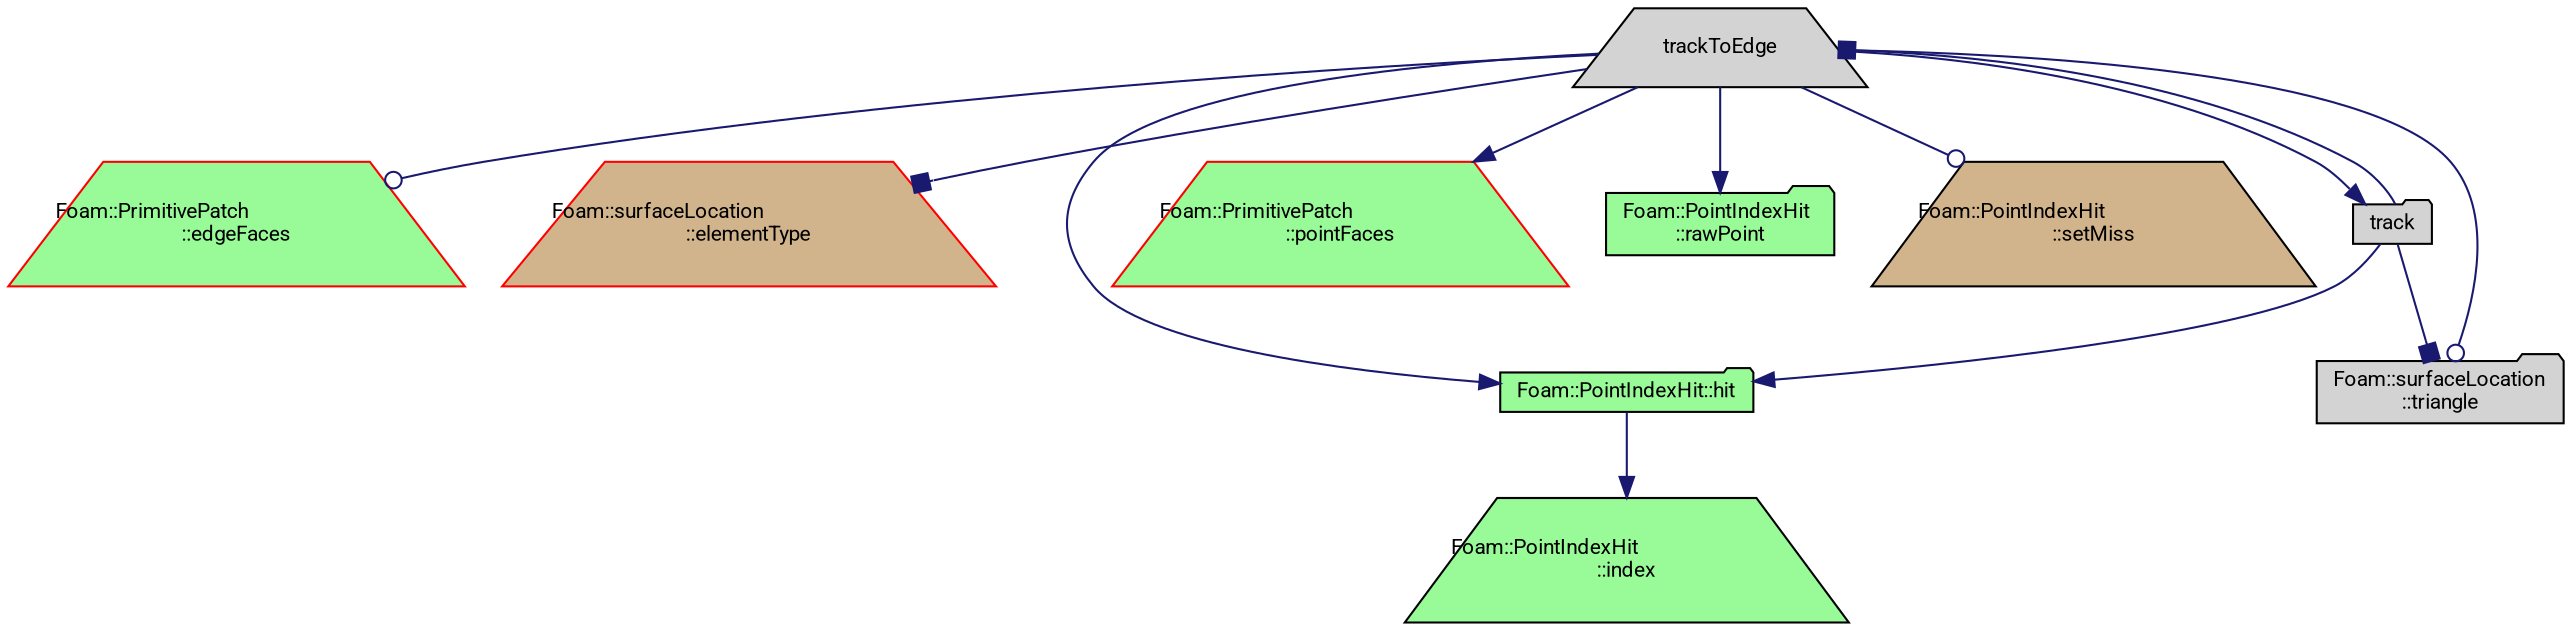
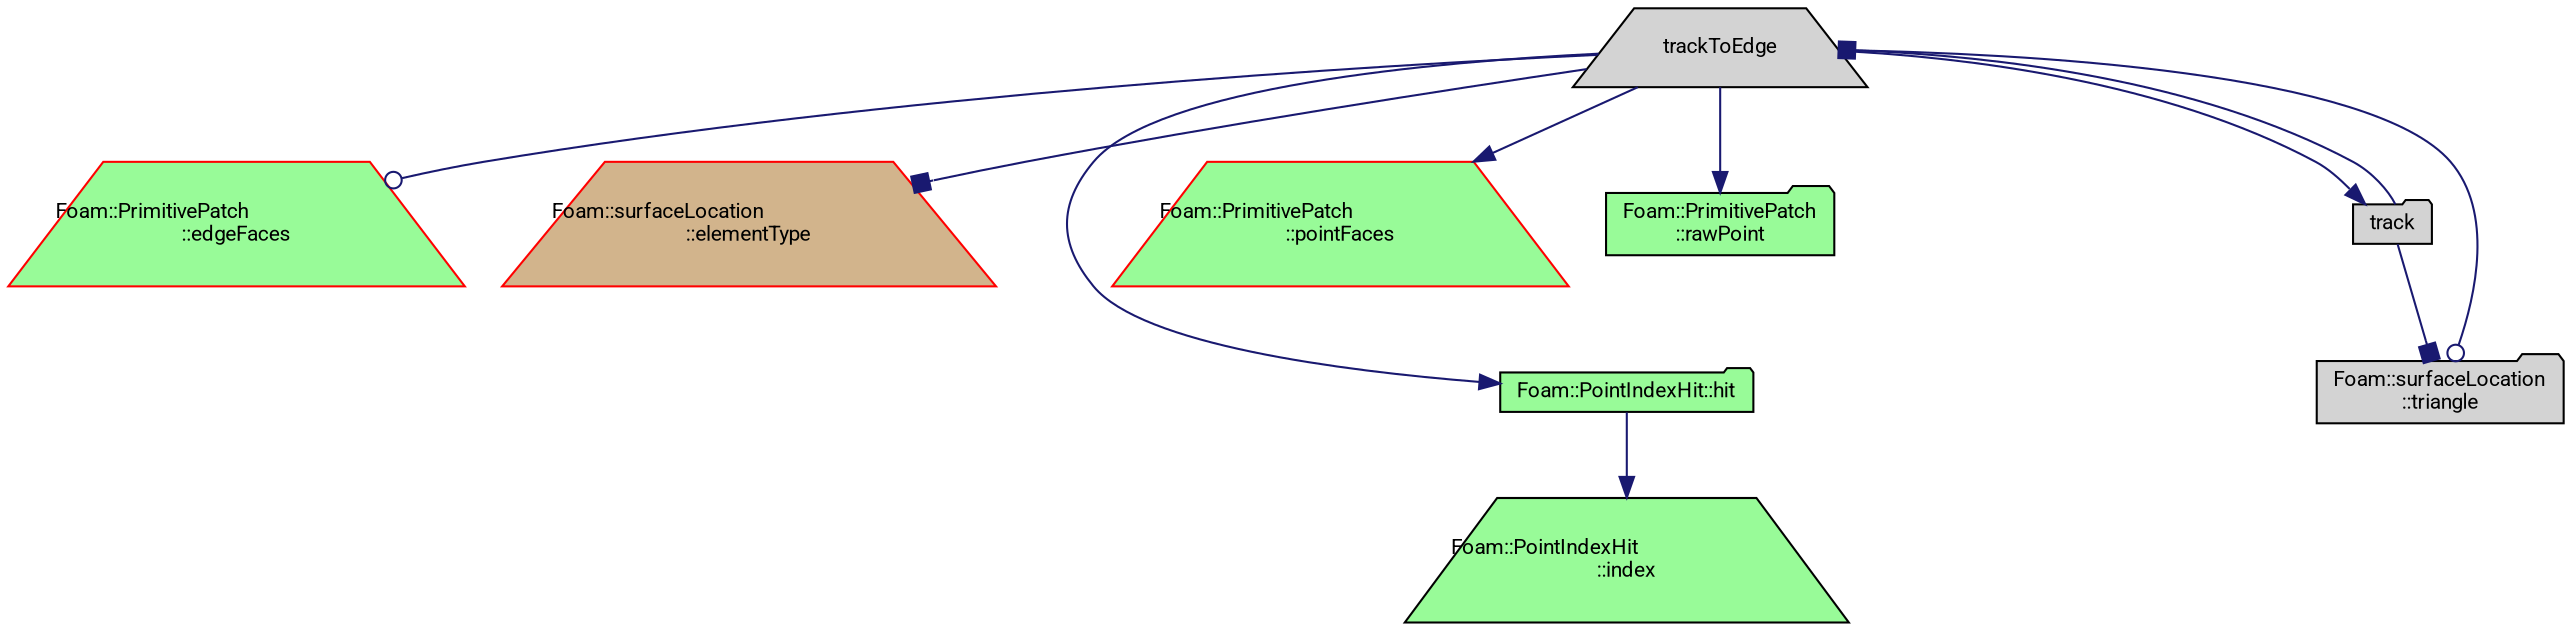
(1720, 224) -> (1720, 224)
(2094, 224) -> none
(2089, 345) -> none
